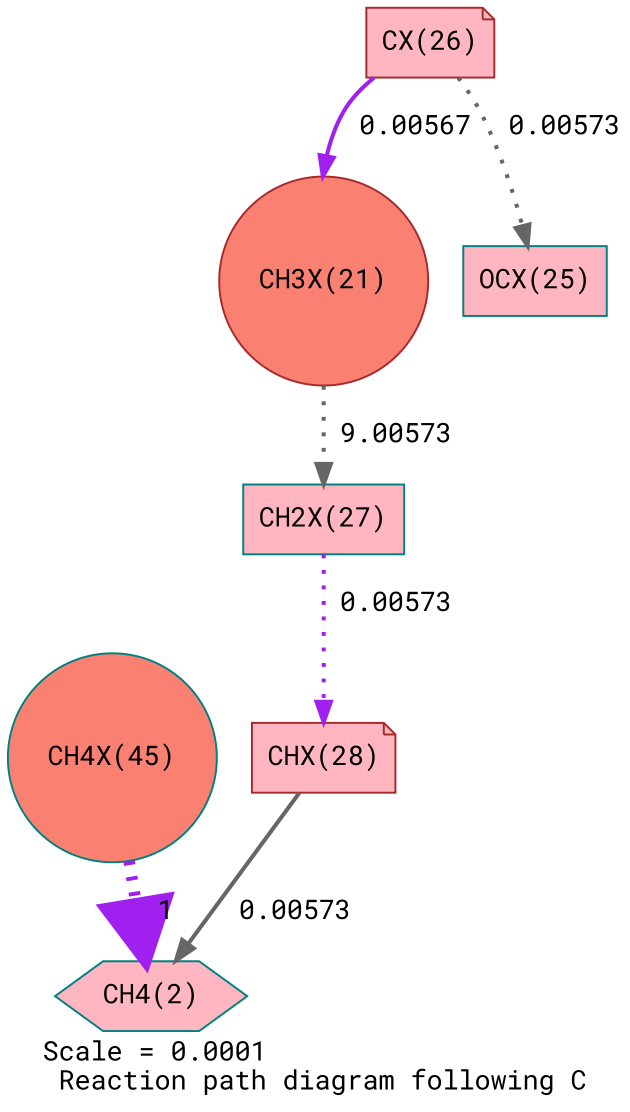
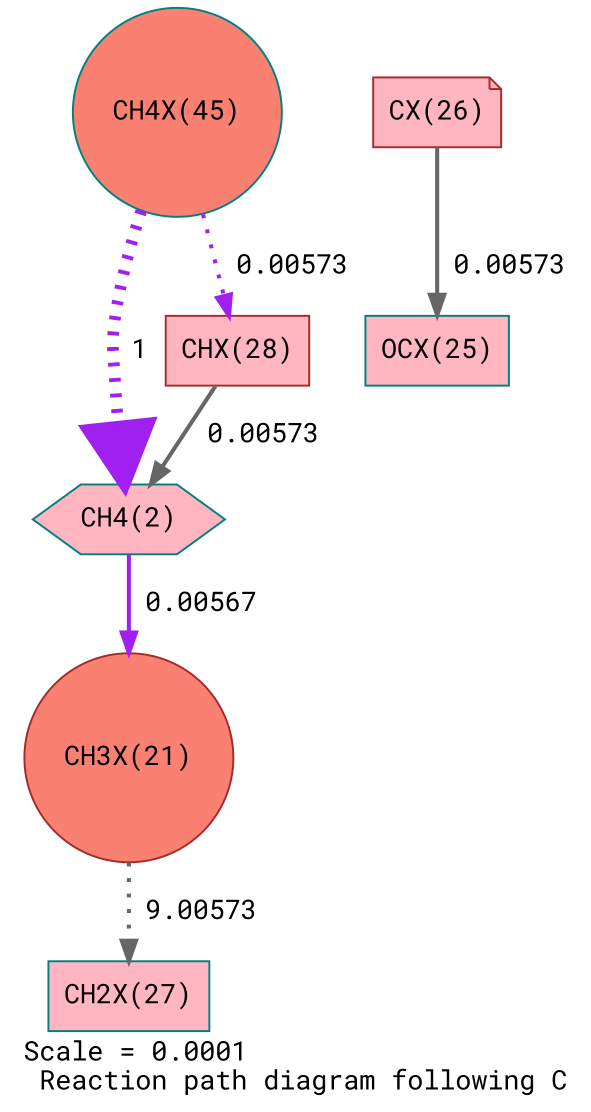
(343, 112) -> (129, 593)
(497, 149) -> (437, 221)
(324, 628) -> (213, 255)
(324, 758) -> (237, 351)
